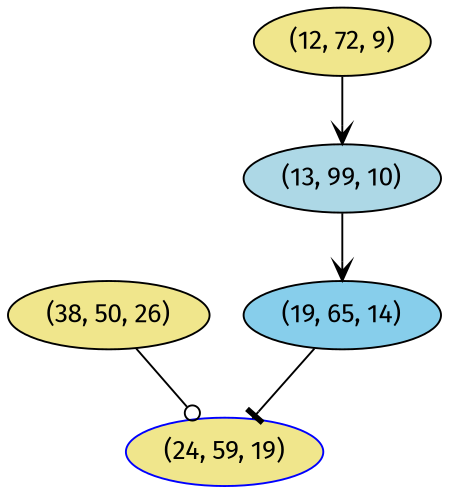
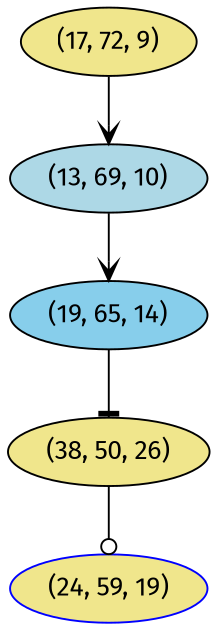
(342, 42) -> (109, 42)
(342, 178) -> (109, 178)
(287, 380) -> (109, 379)
